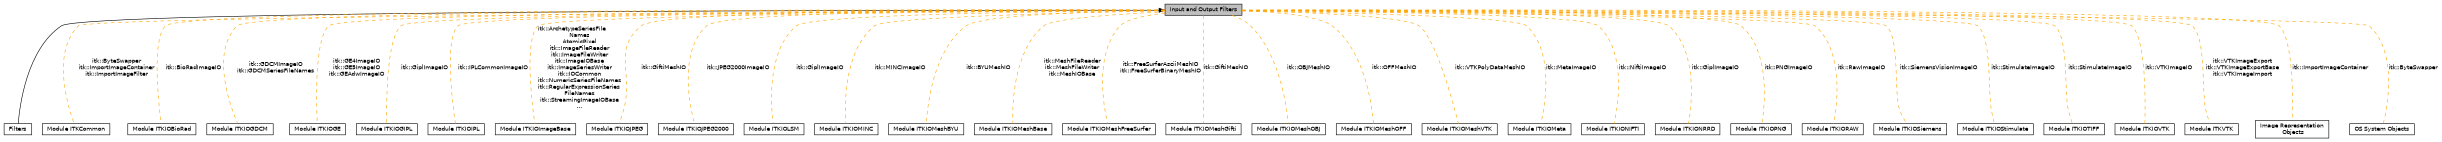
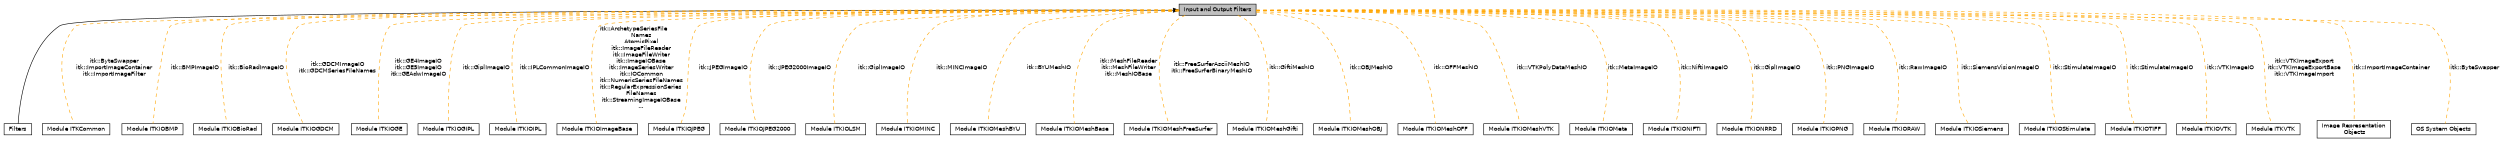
(664, 68) -> (723, 68)
none -> (152, 129)
